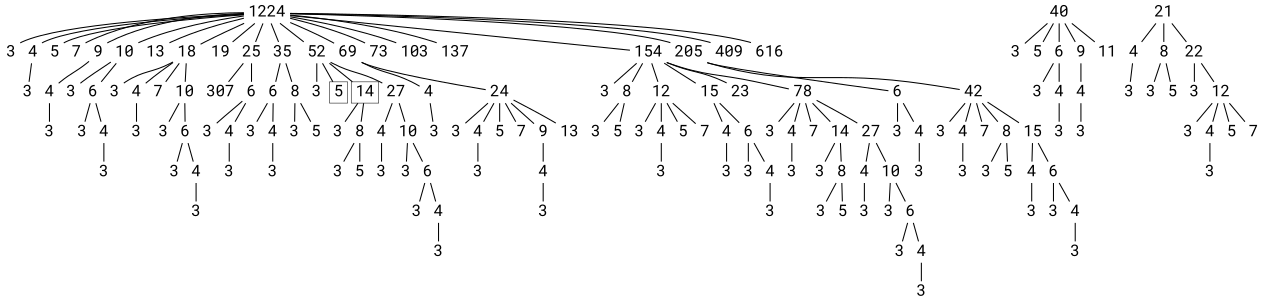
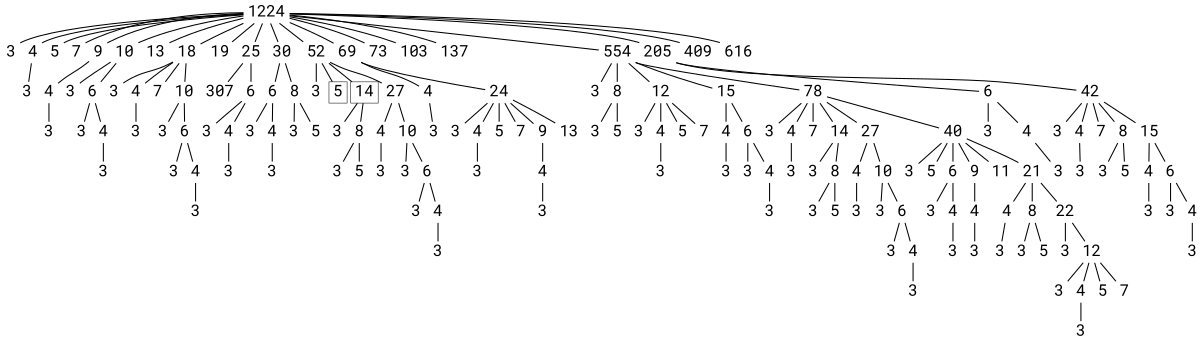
(283, 53) -> (282, 53)
(648, 53) -> (617, 53)
(741, 92) -> none
none -> (883, 112)
none -> (993, 150)
